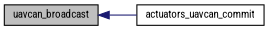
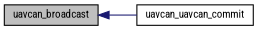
(200, 15) -> (195, 15)
